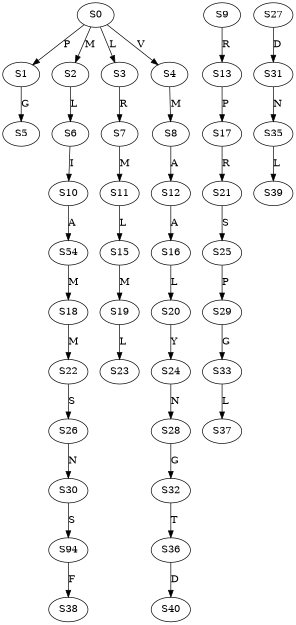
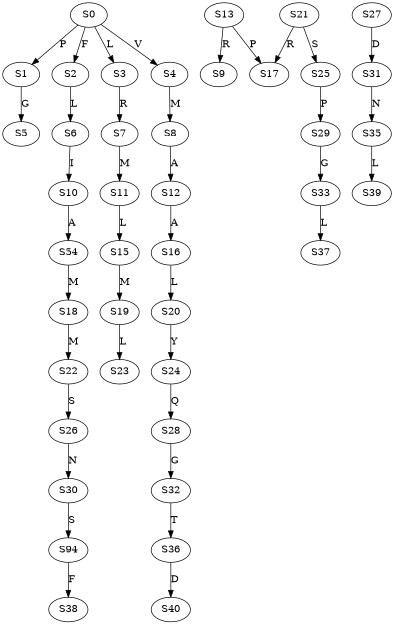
(222, 41) -> (222, 41)
(90, 45) -> (85, 45)
(222, 160) -> (286, 42)
(175, 401) -> (175, 401)
